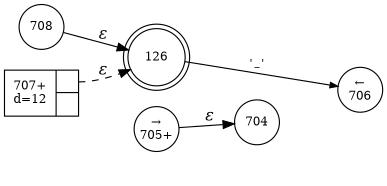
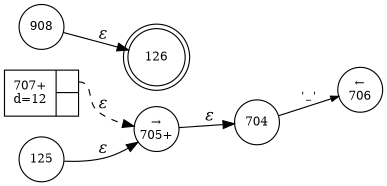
(42, 27) -> (42, 27)
(257, 73) -> (305, 107)
(100, 80) -> (95, 108)
none -> (42, 159)
